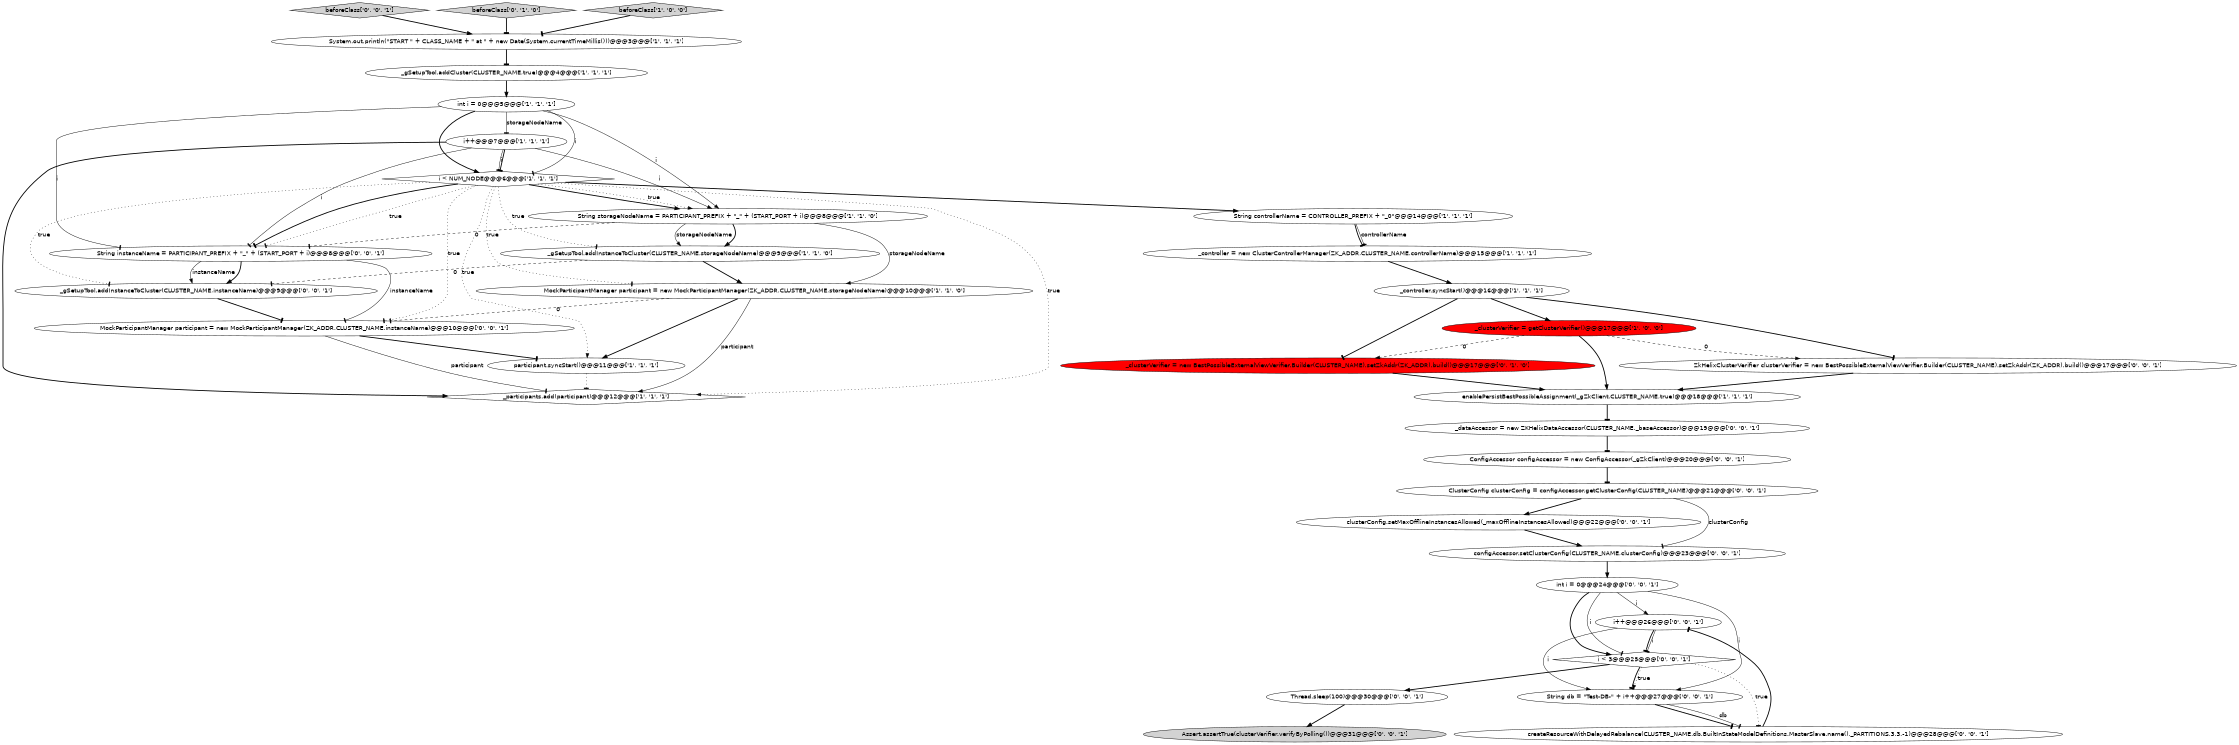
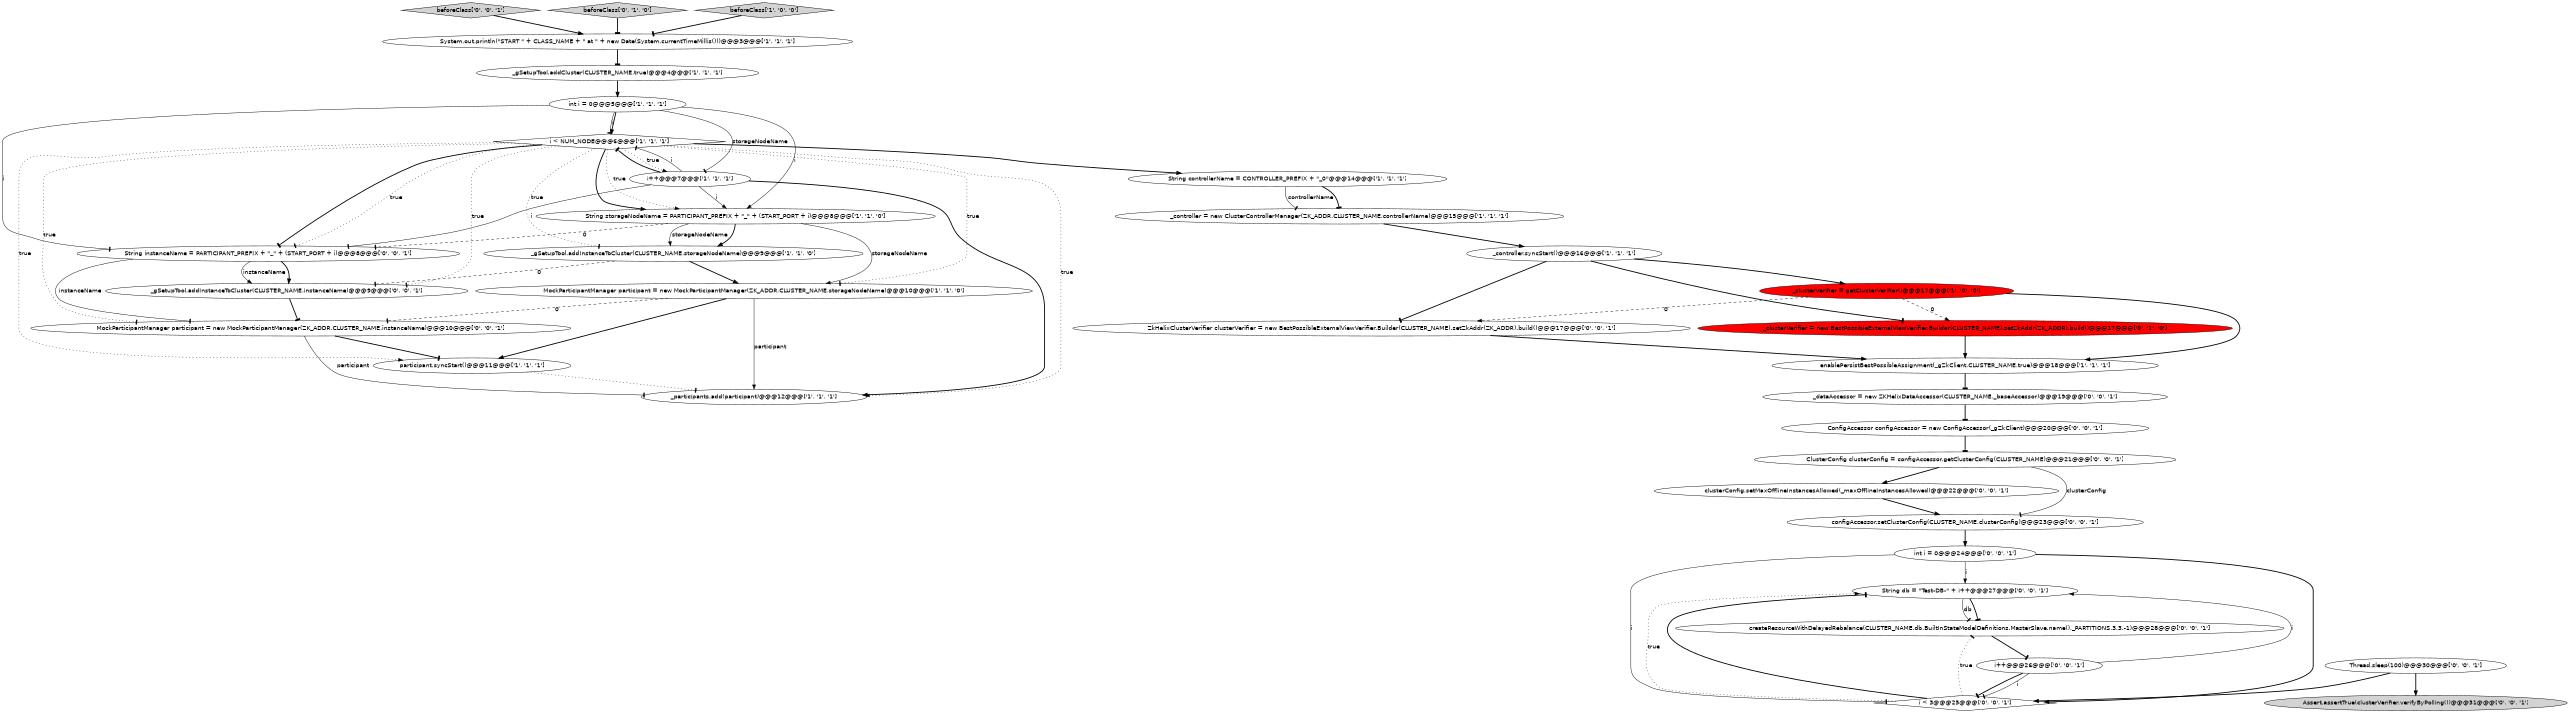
none -> (642, 160)
(586, 397) -> (754, 397)
(1631, 602) -> none
(1509, 677) -> (2242, 694)
